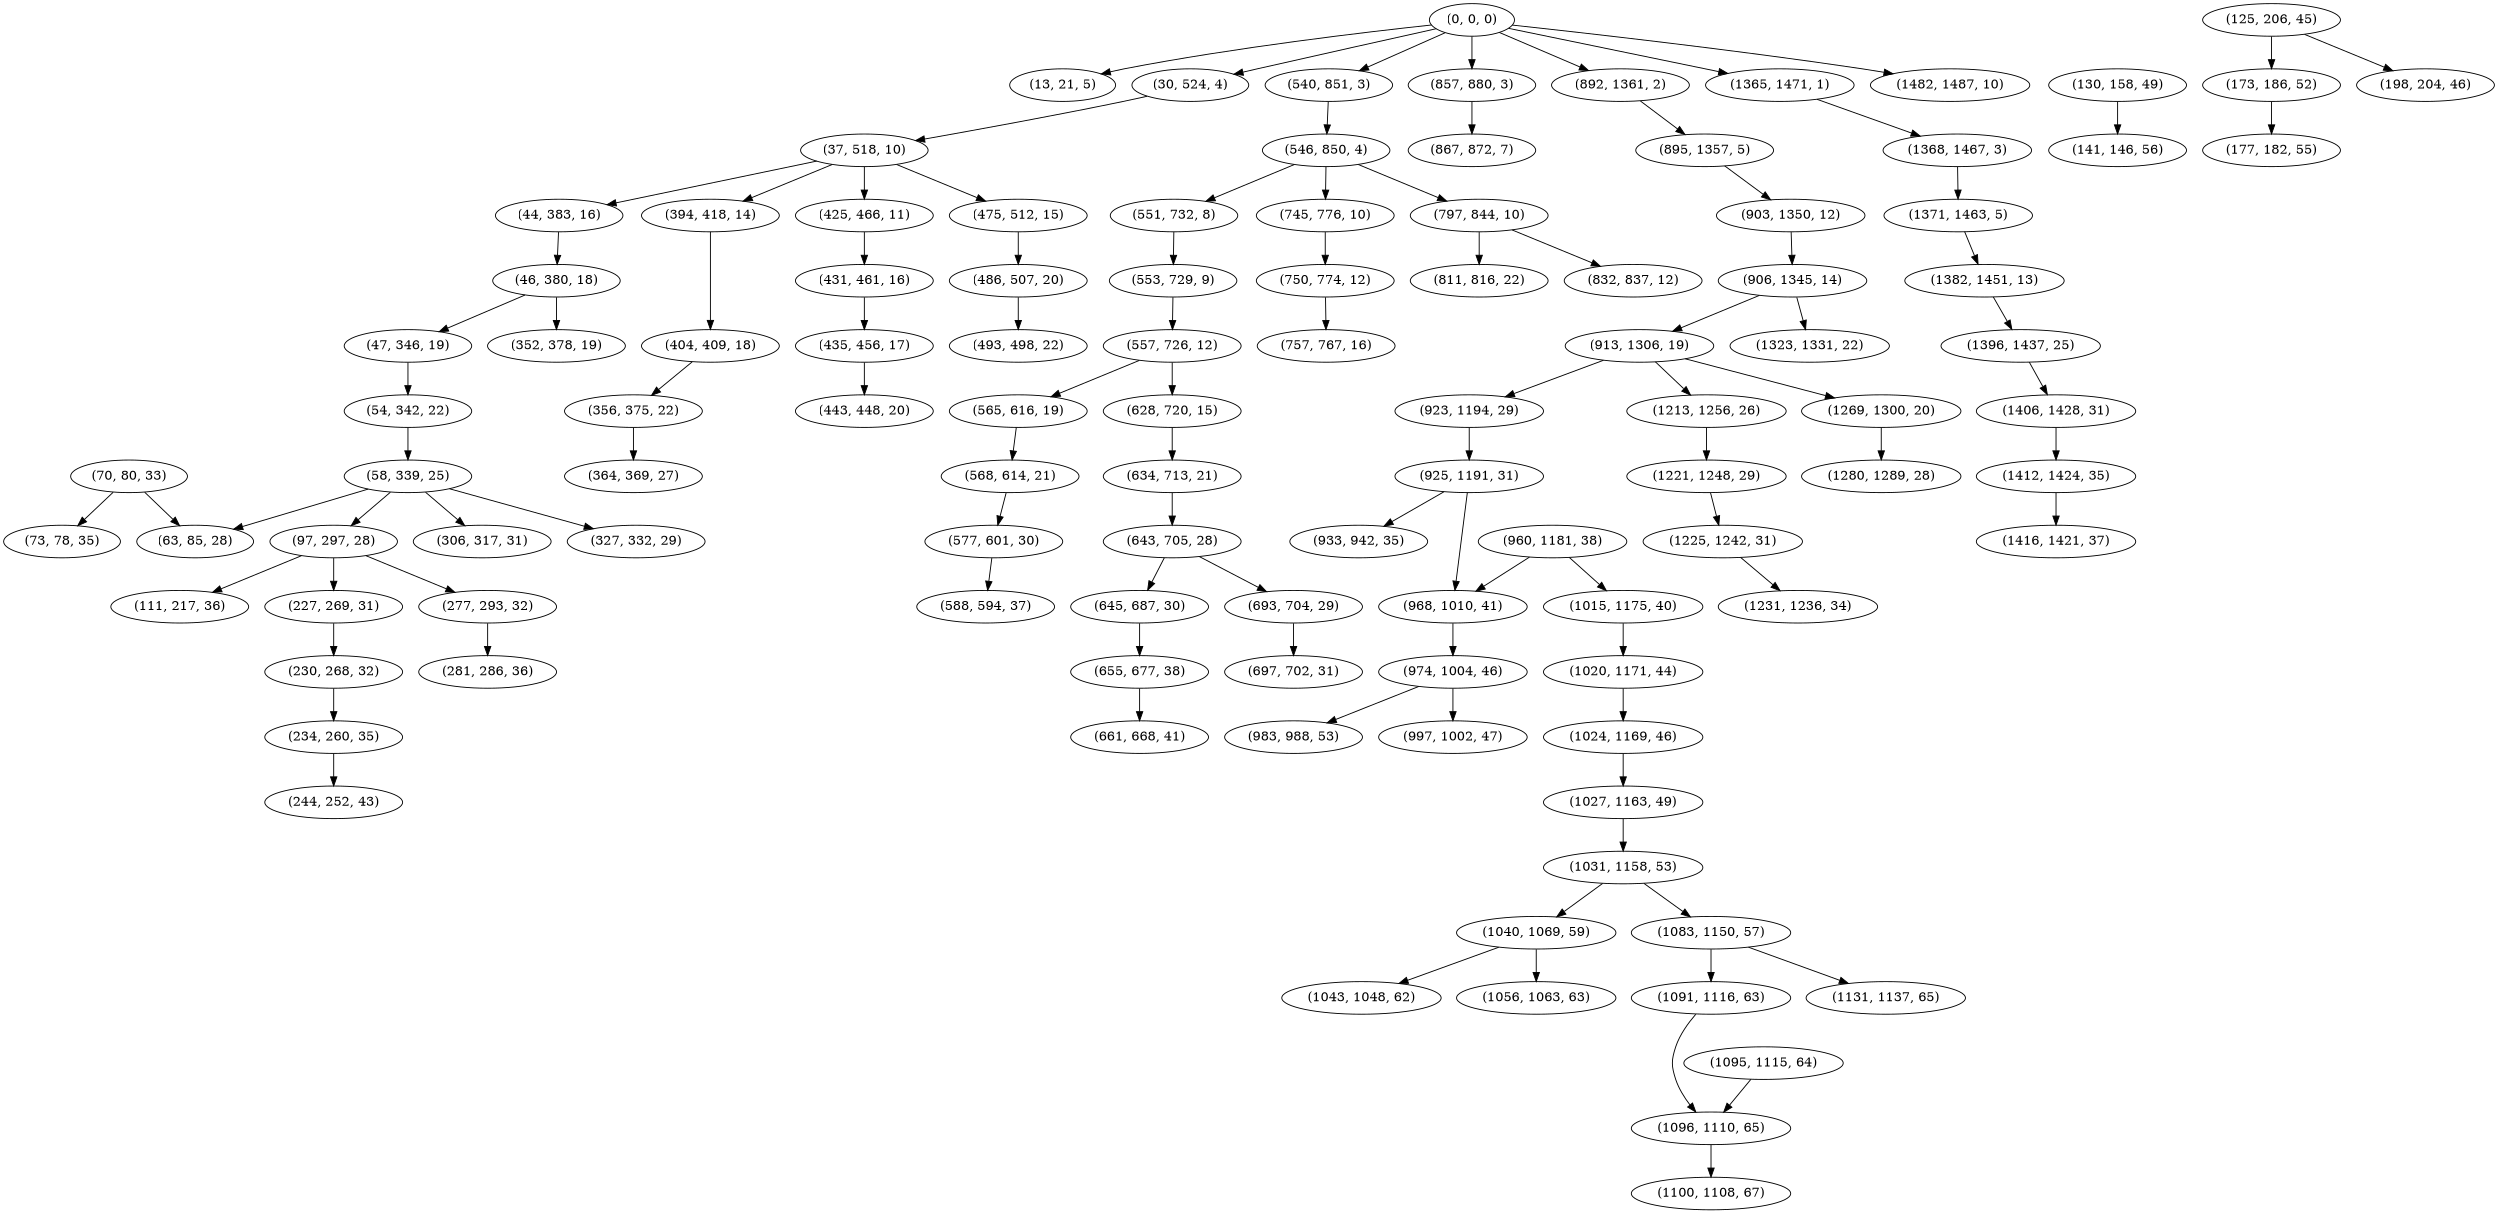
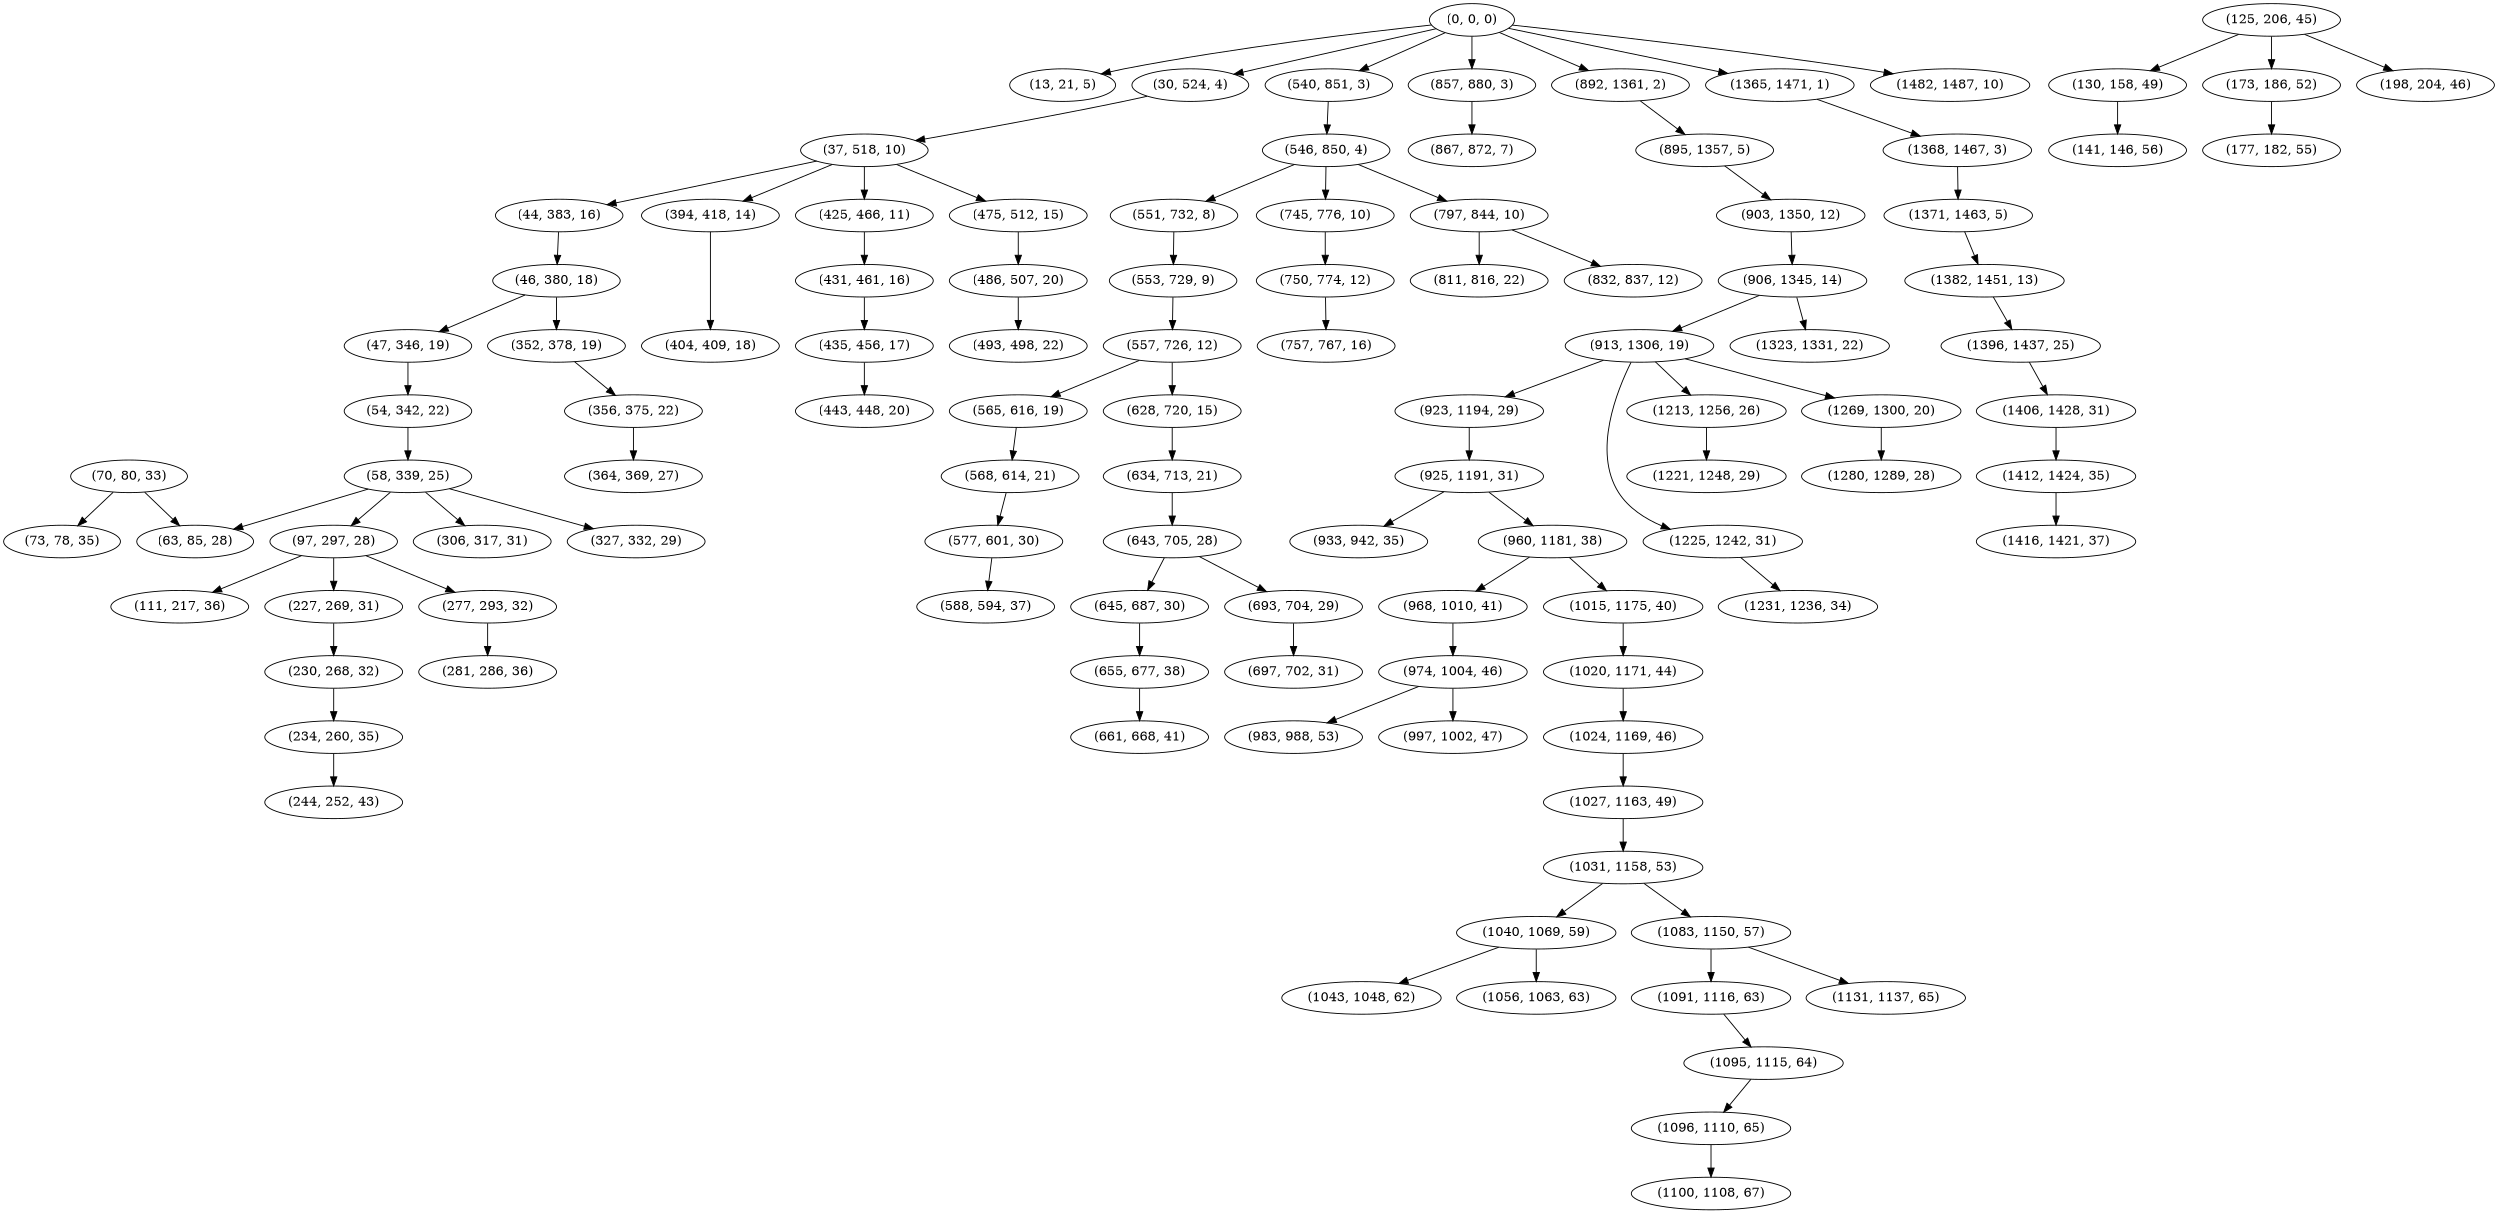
none -> (2199, 51)
(675, 376) -> (591, 376)
(1714, 505) -> (1607, 454)
(1462, 537) -> (1507, 506)
(1673, 1059) -> (1734, 1027)
